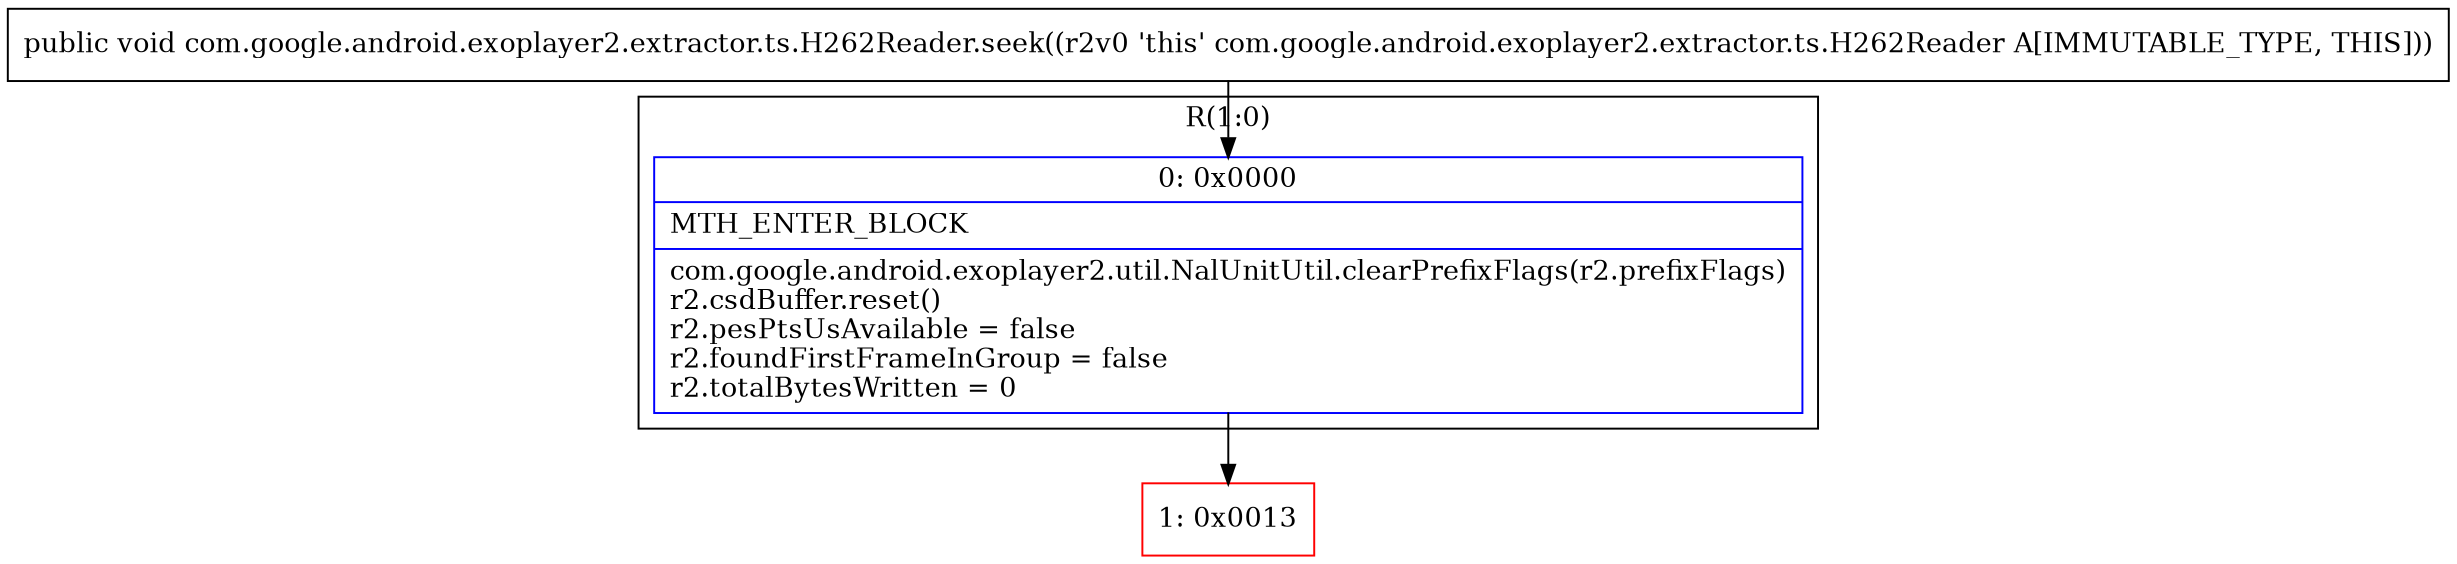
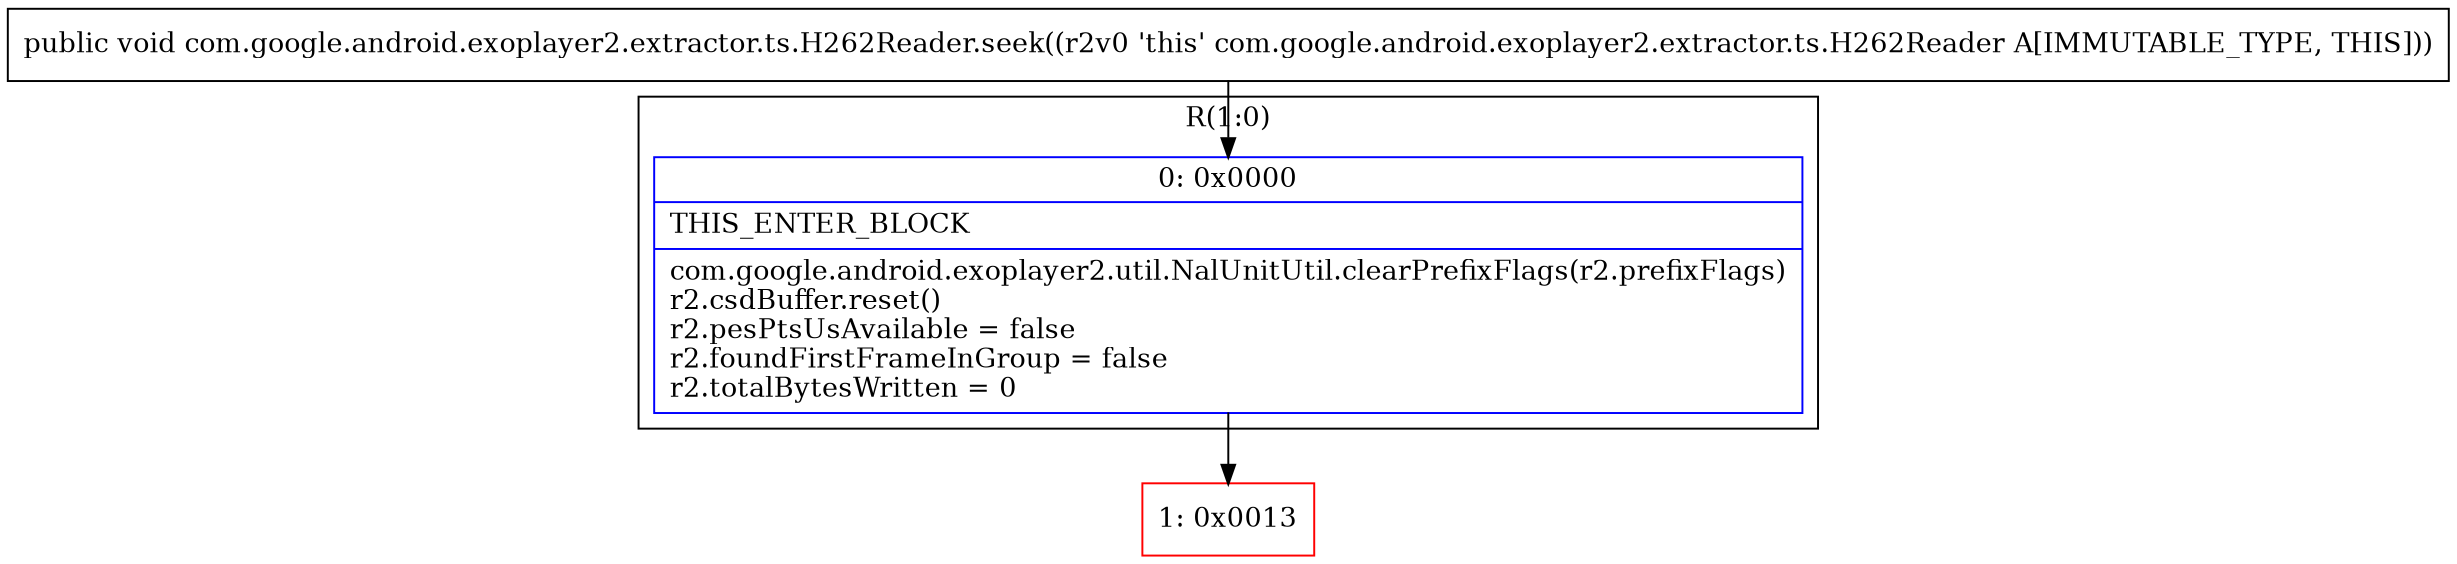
(820, 225) -> (820, 225)
